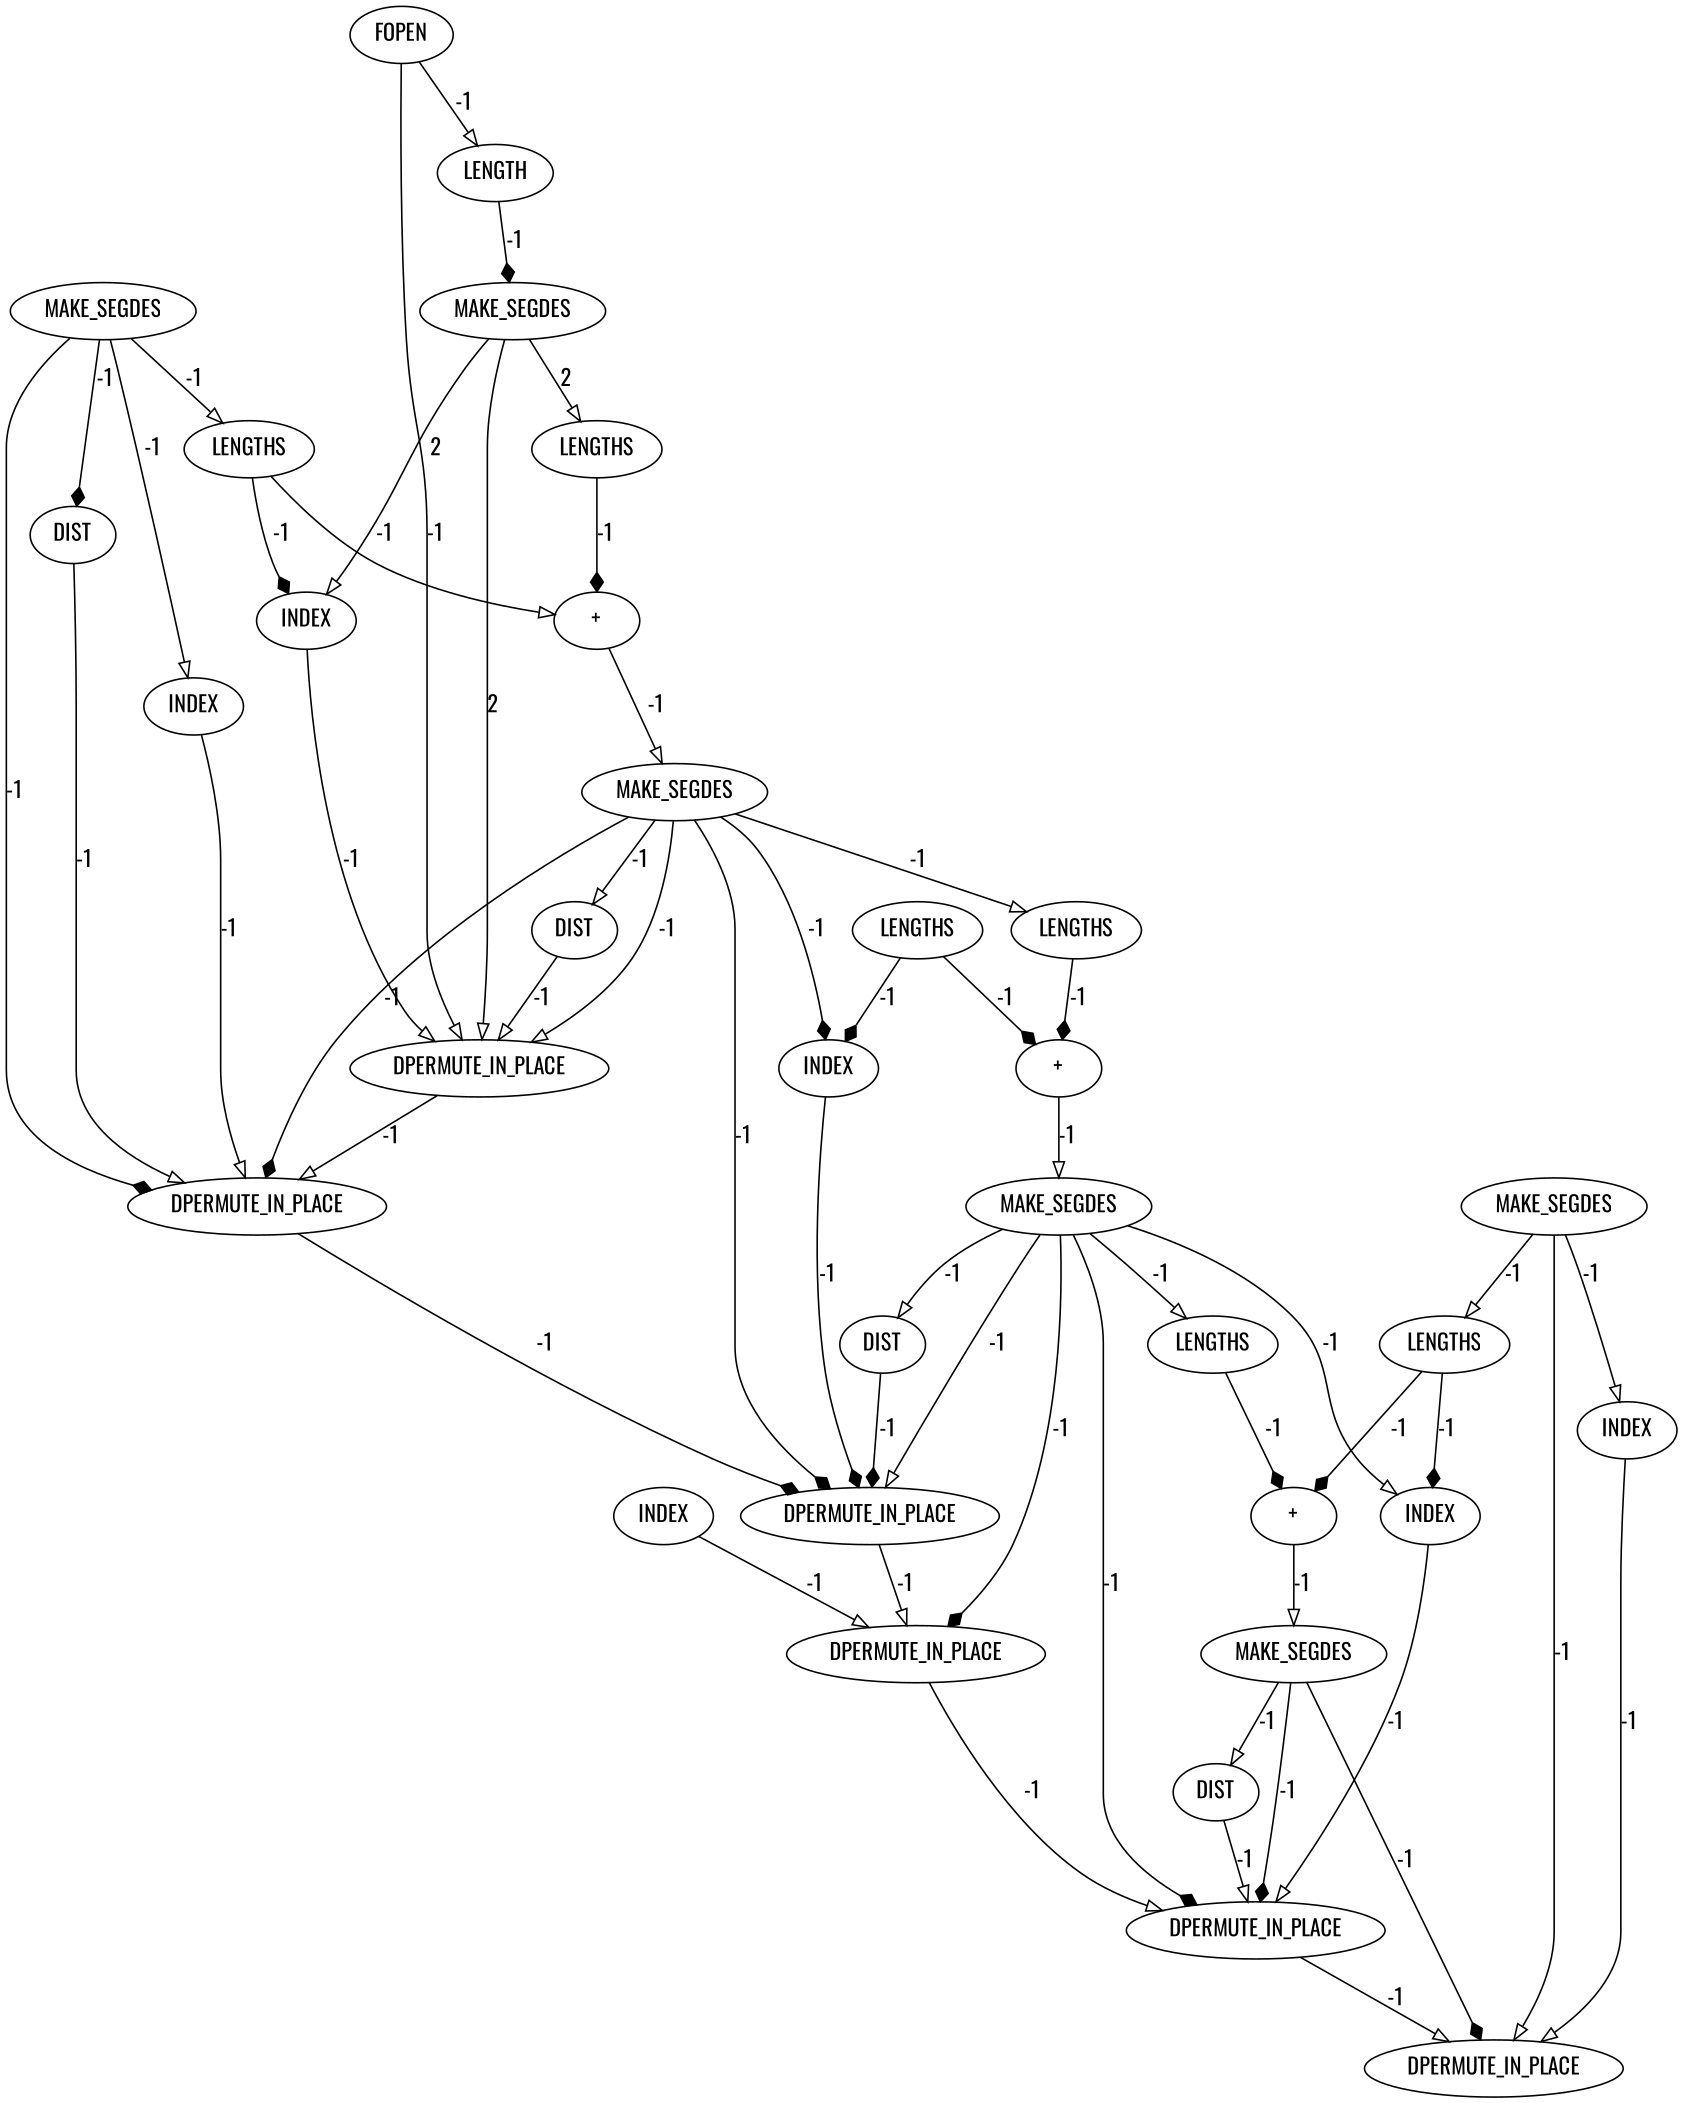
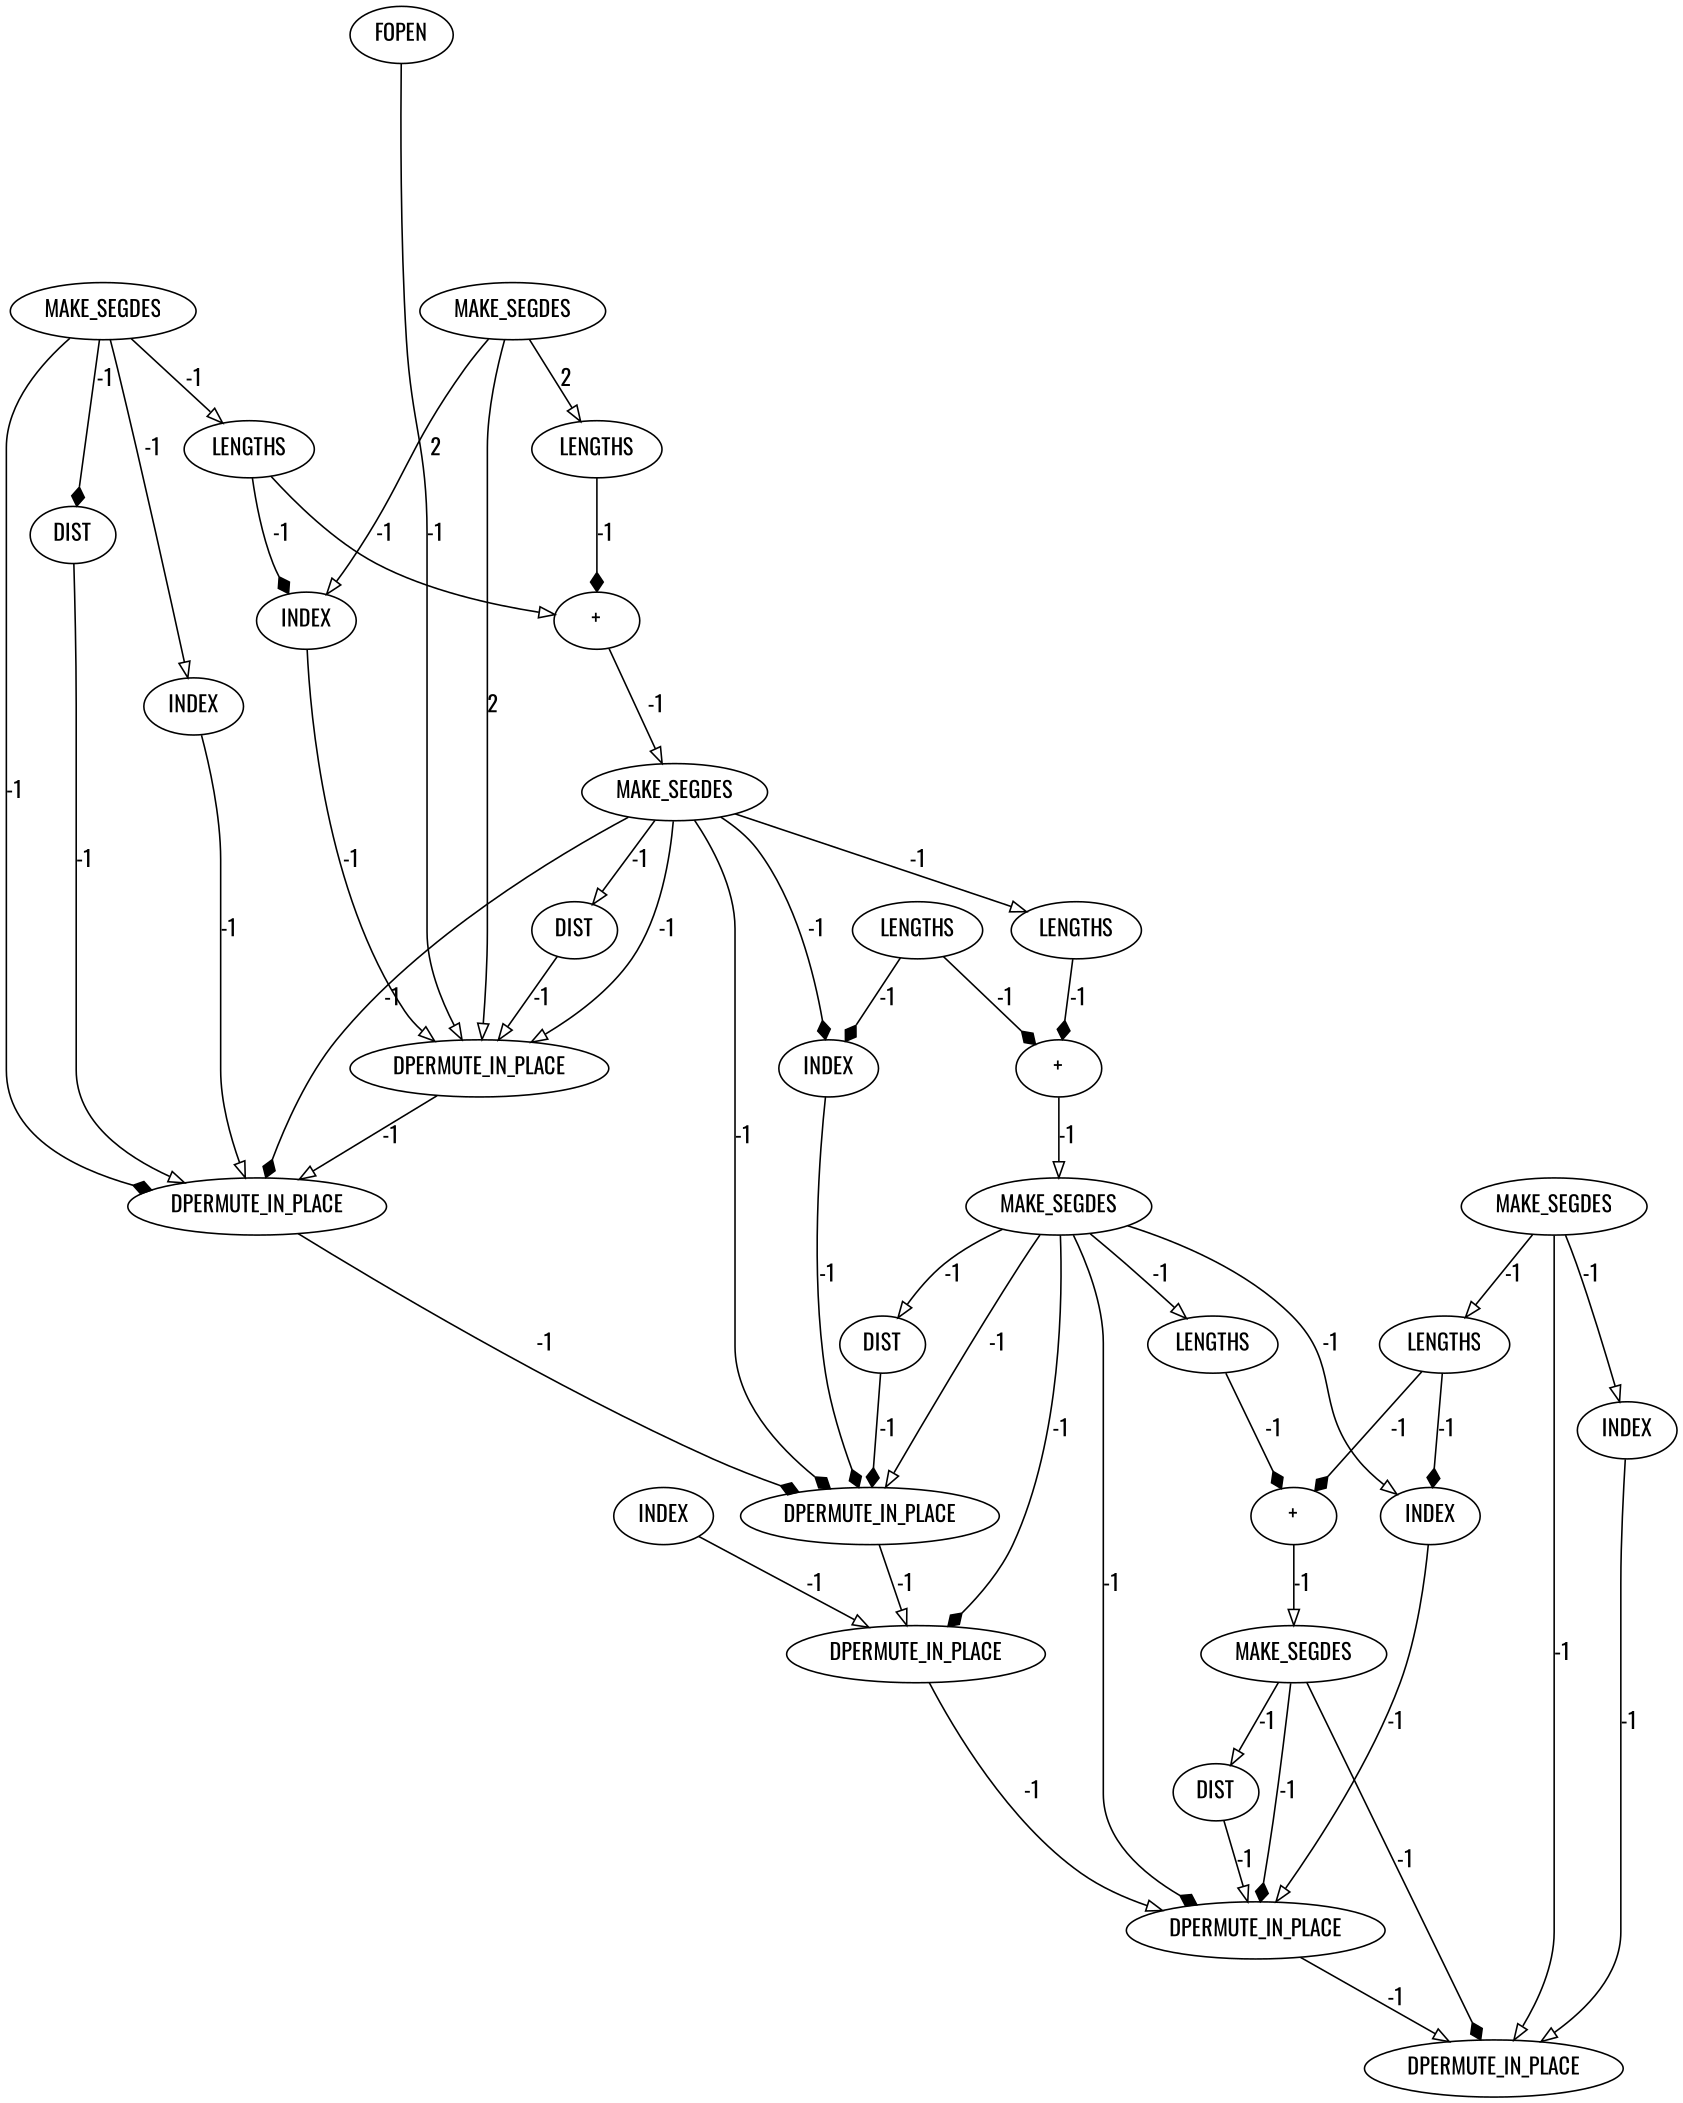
(495, 173) -> none
